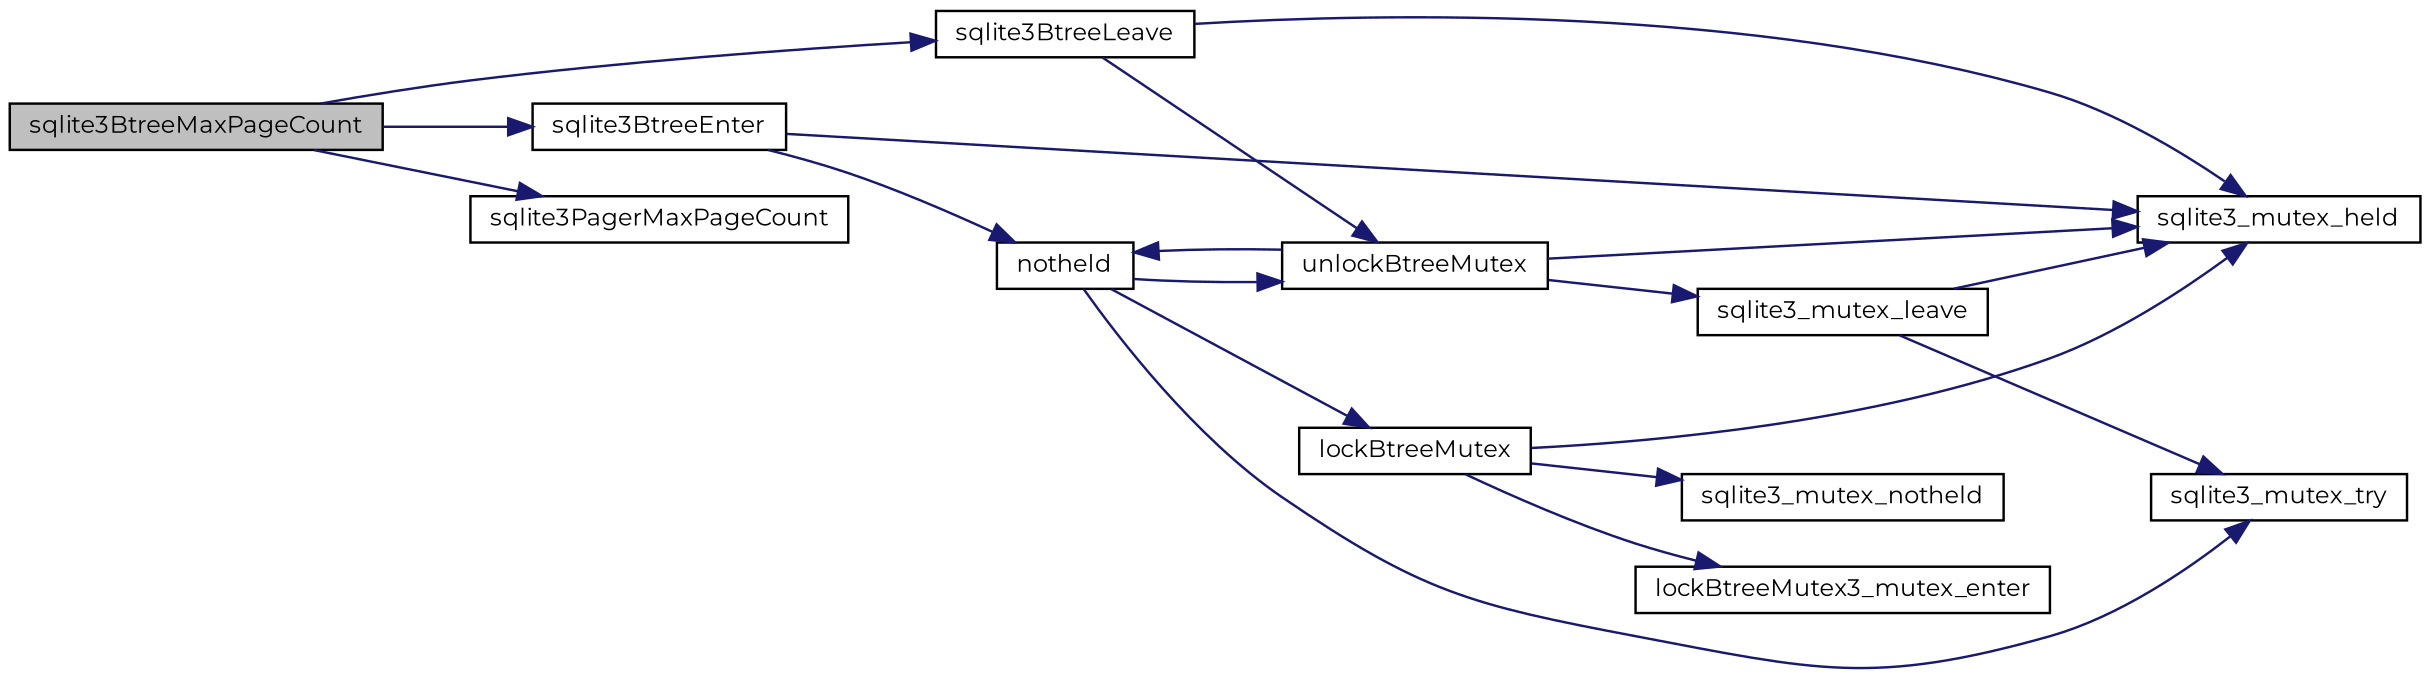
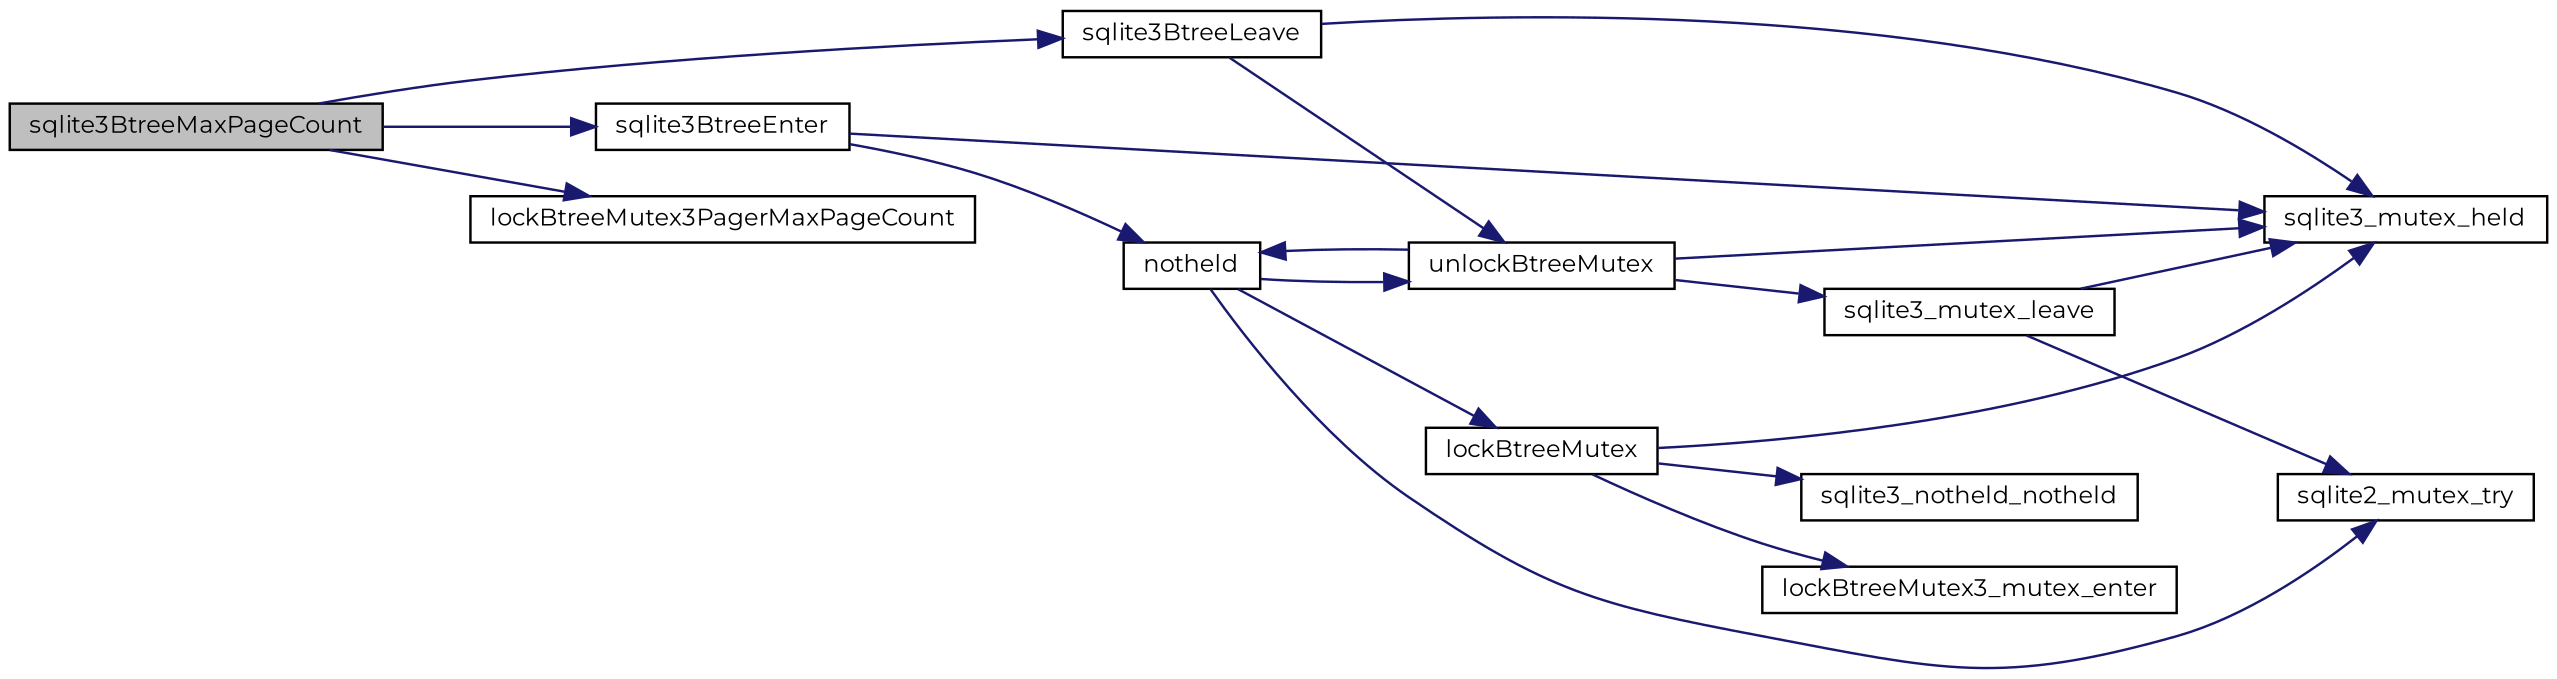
(659, 219) -> (723, 219)
(1843, 497) -> (1970, 497)
(2279, 497) -> (2406, 497)
